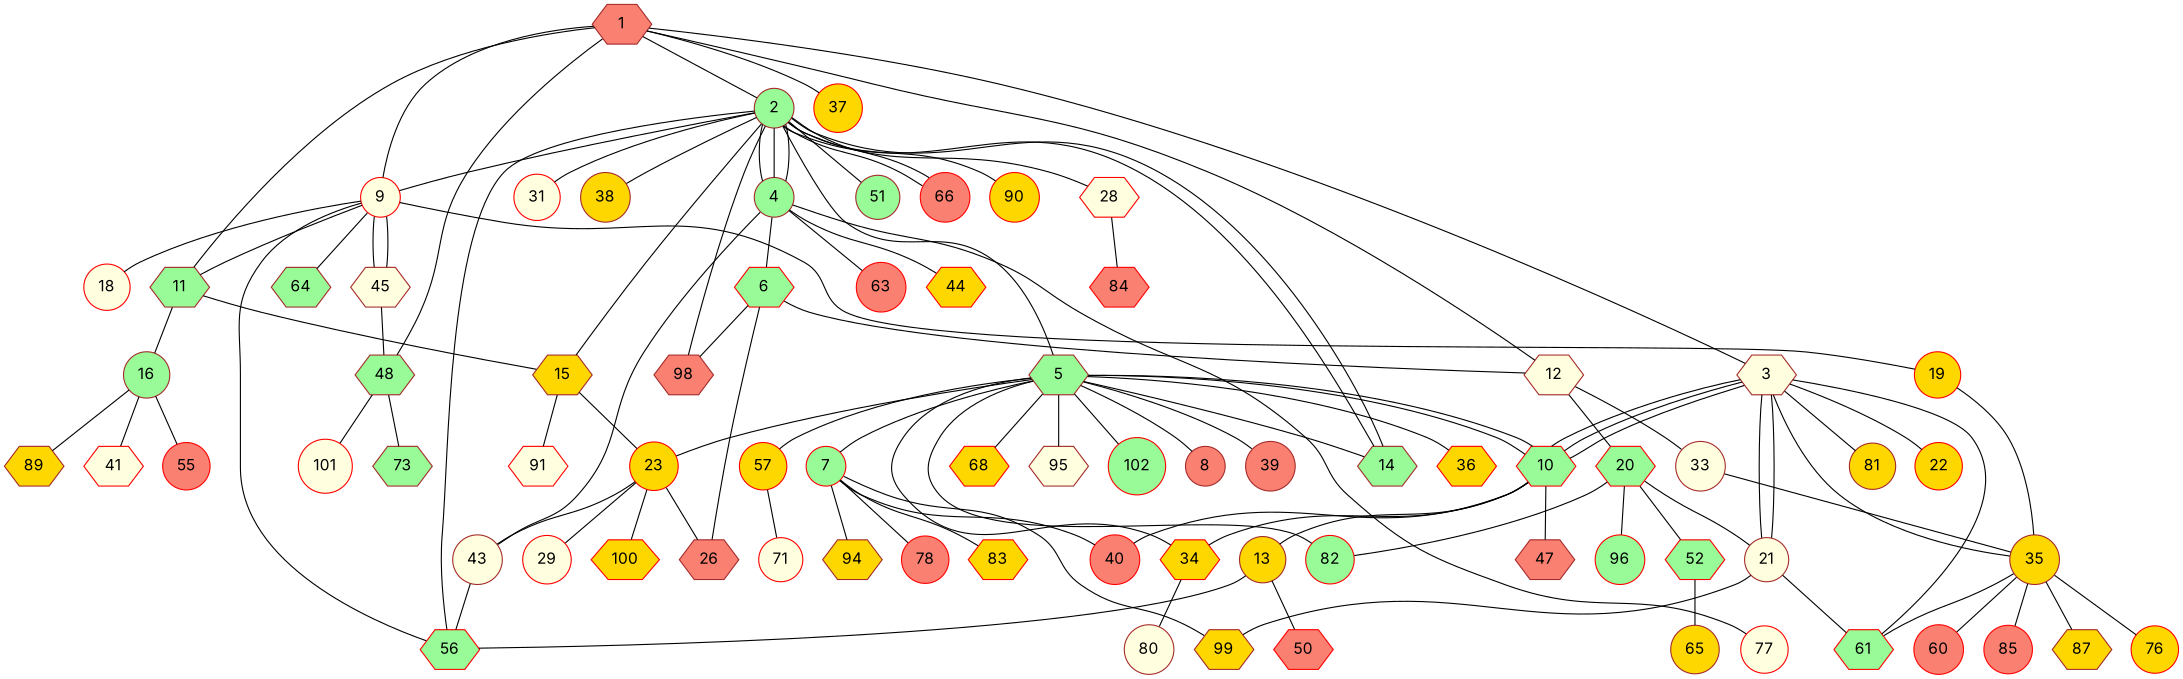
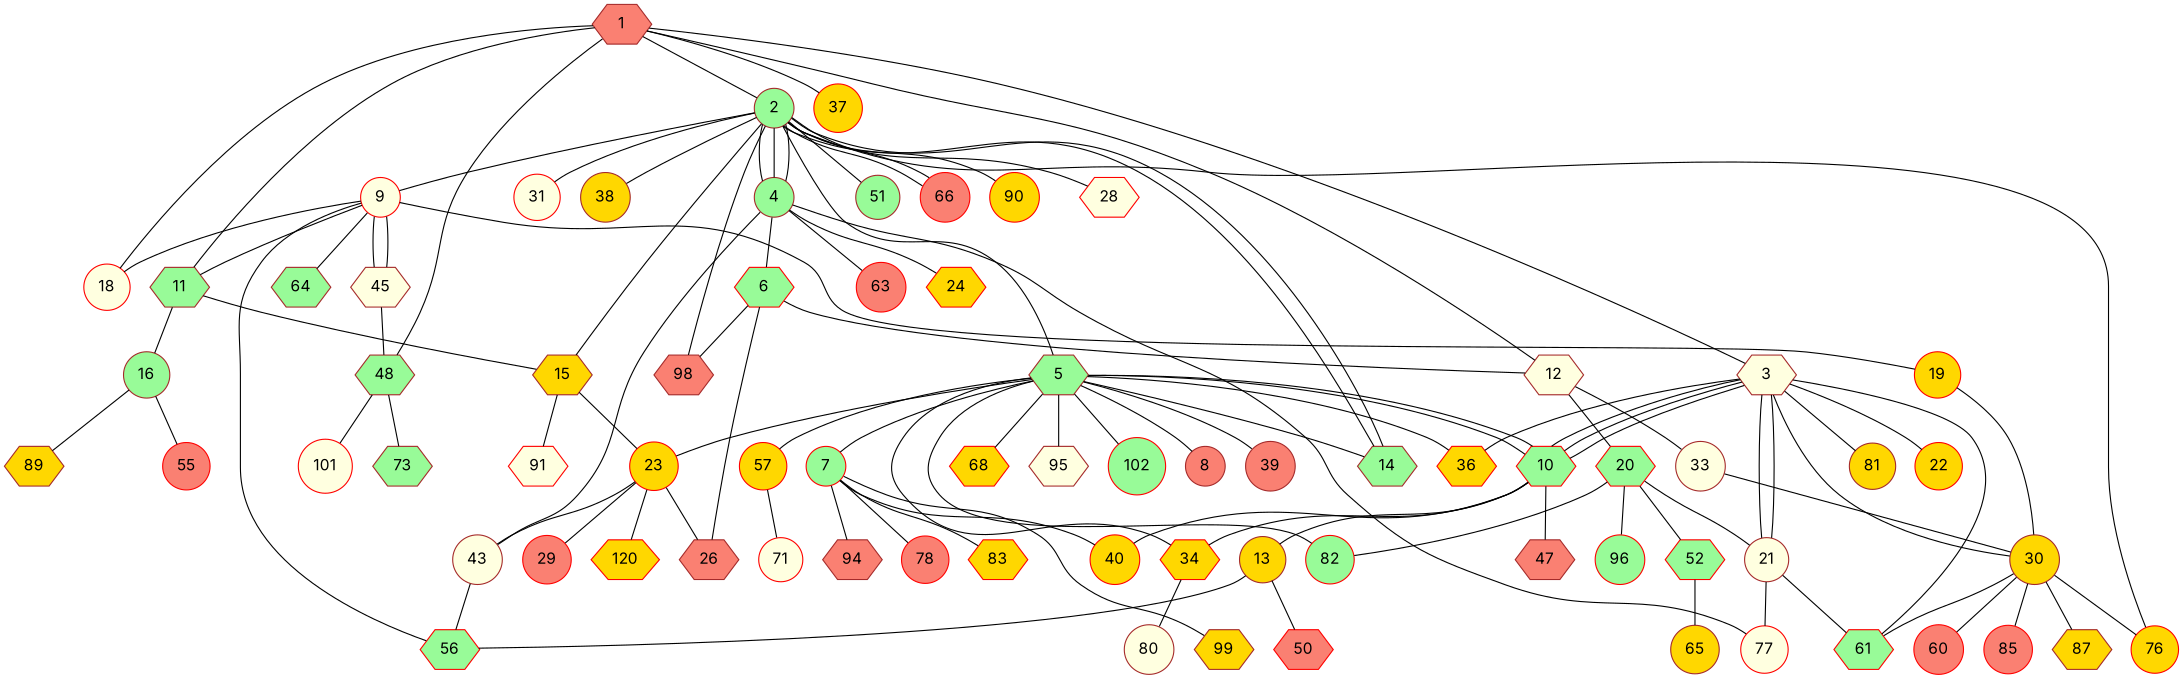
(451, 66) -> (324, 83)
(467, 267) -> (1641, 164)
(956, 287) -> (956, 287)
(1119, 287) -> none
none -> (1622, 400)
(114, 466) -> none
(547, 560) -> (547, 560)
(625, 560) -> (625, 560)
(852, 560) -> (852, 560)
(1115, 560) -> (1115, 560)
(2035, 560) -> (2035, 560)
(1498, 608) -> (1766, 604)
